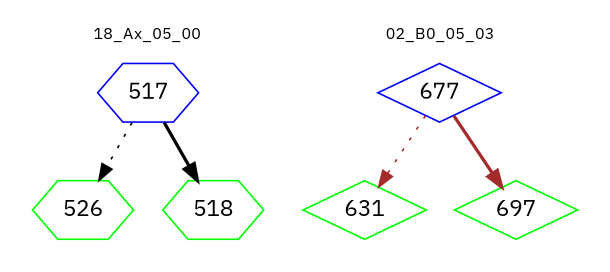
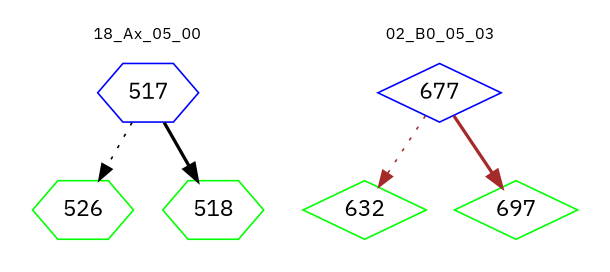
(365, 210) -> (365, 210)
